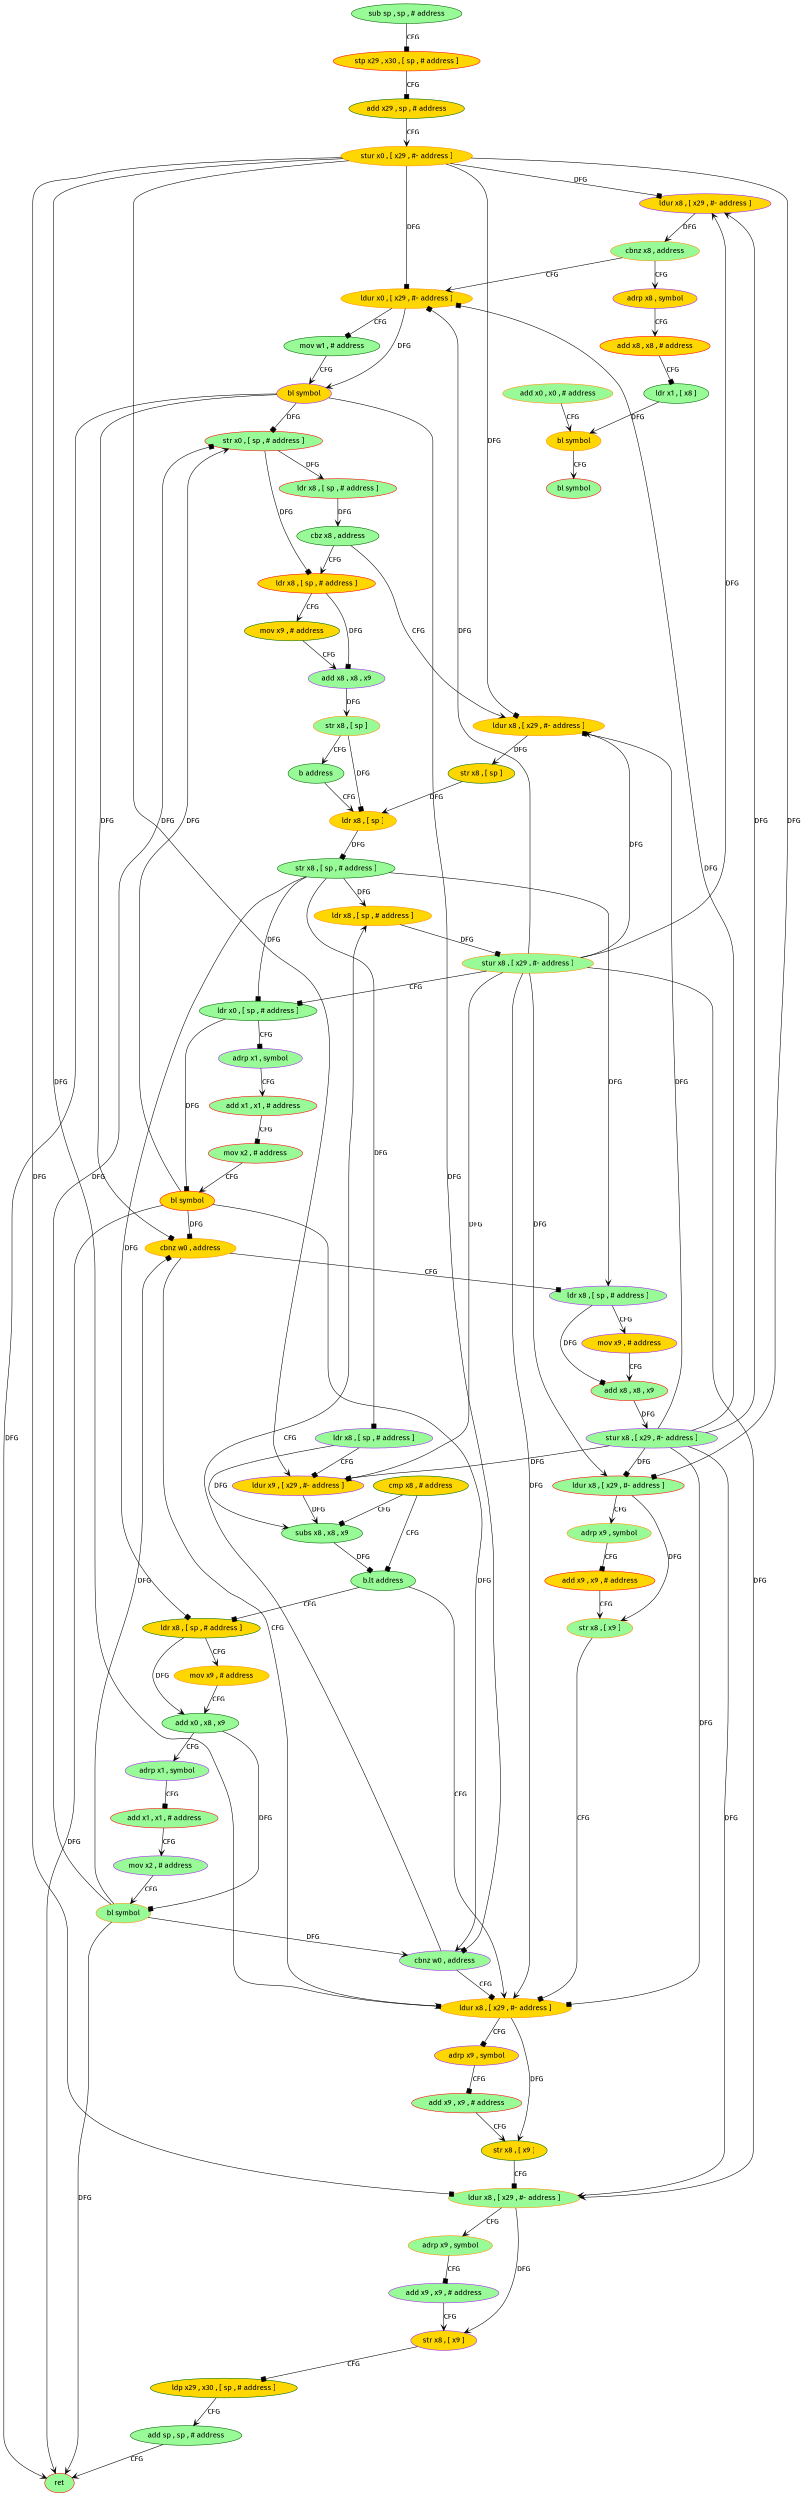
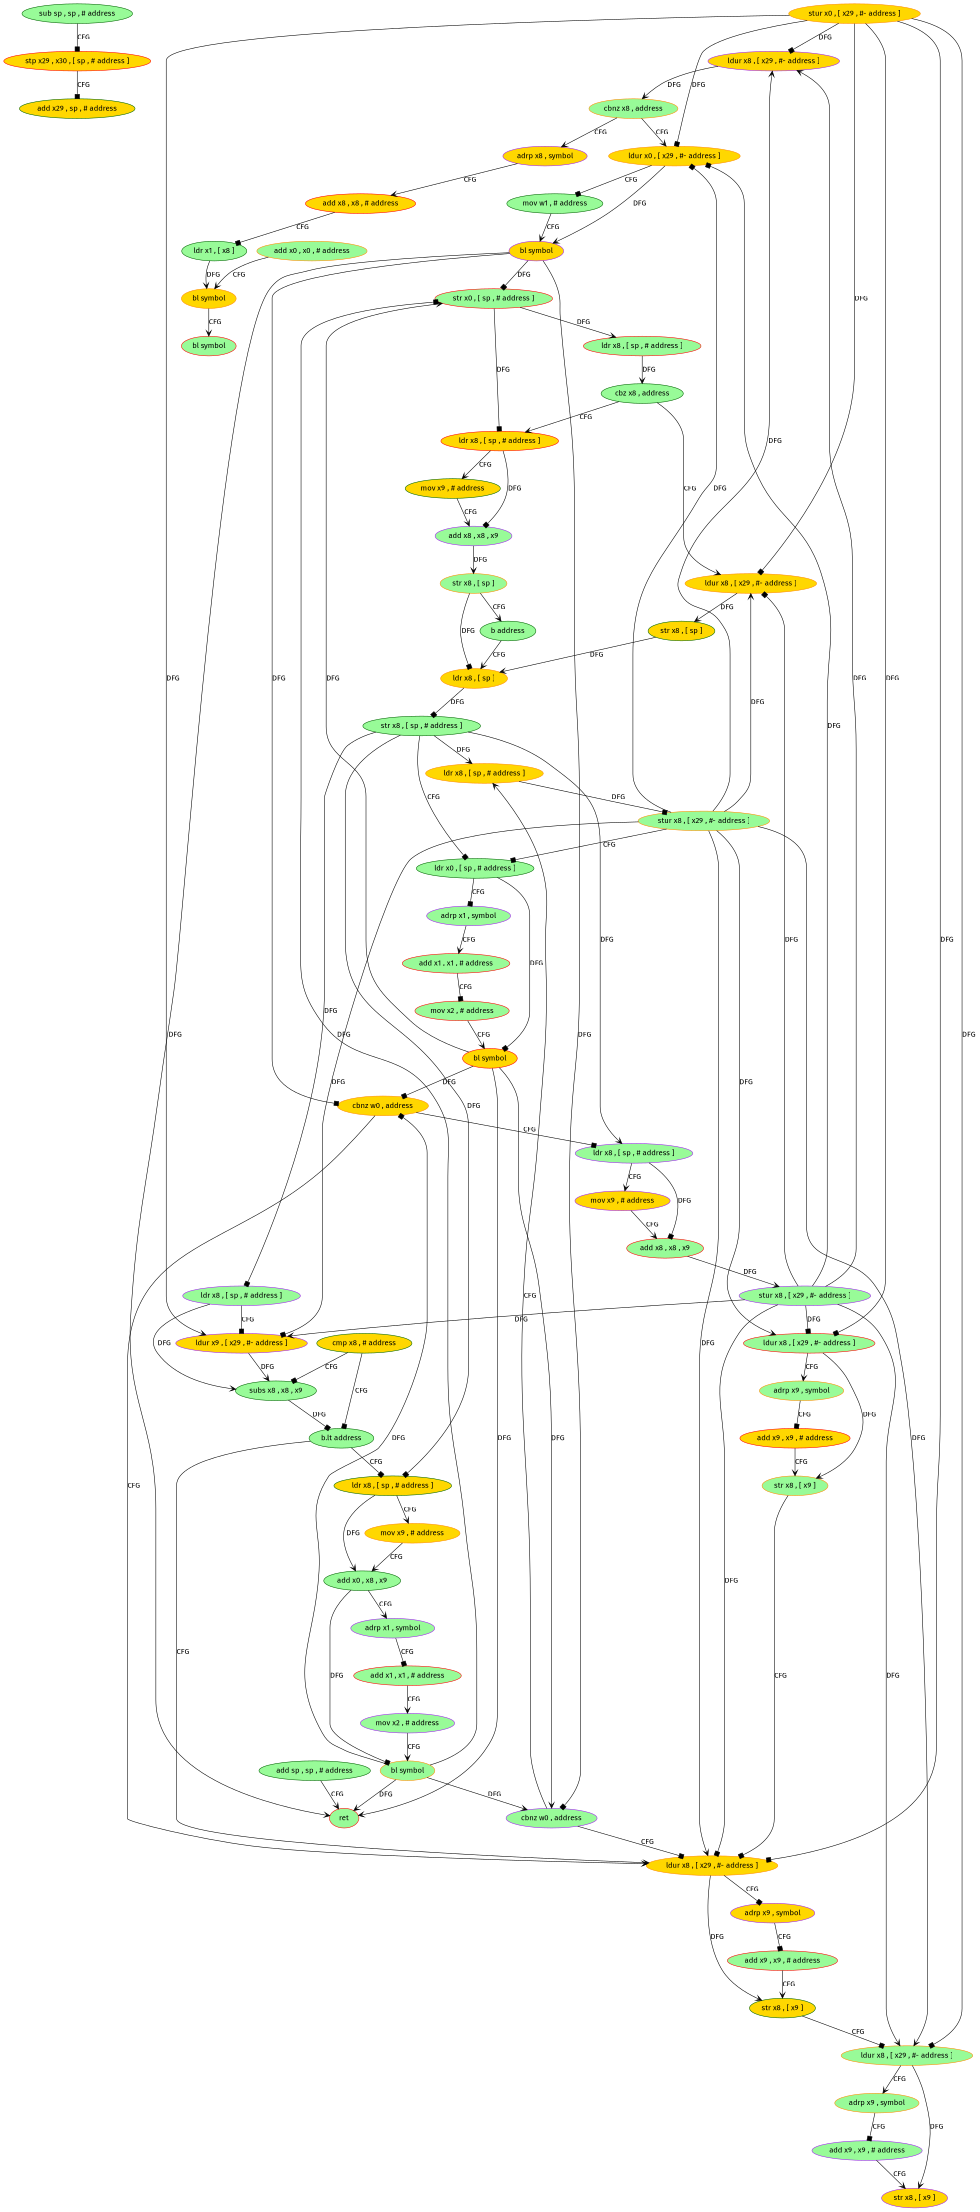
(407, 130) -> none
(274, 940) -> (434, 797)
(224, 2388) -> none
